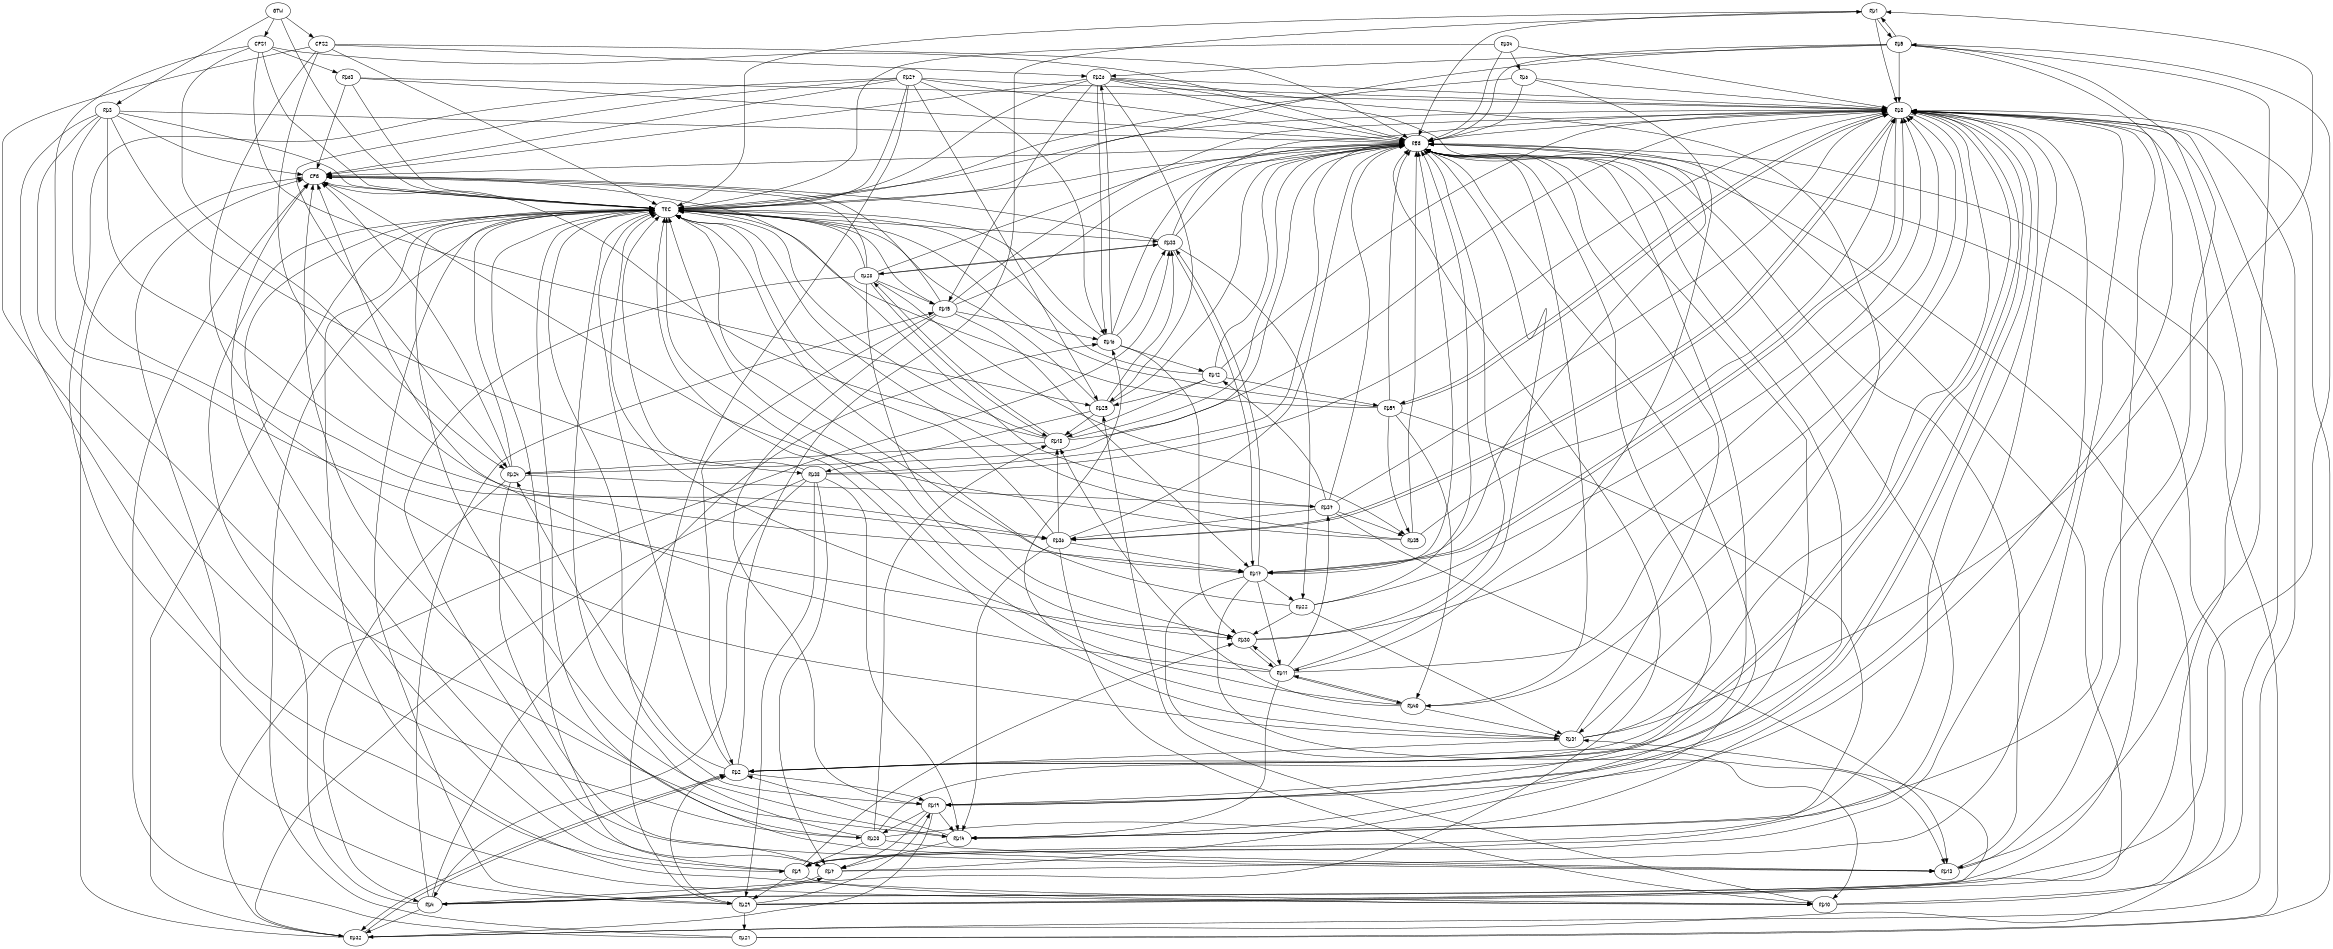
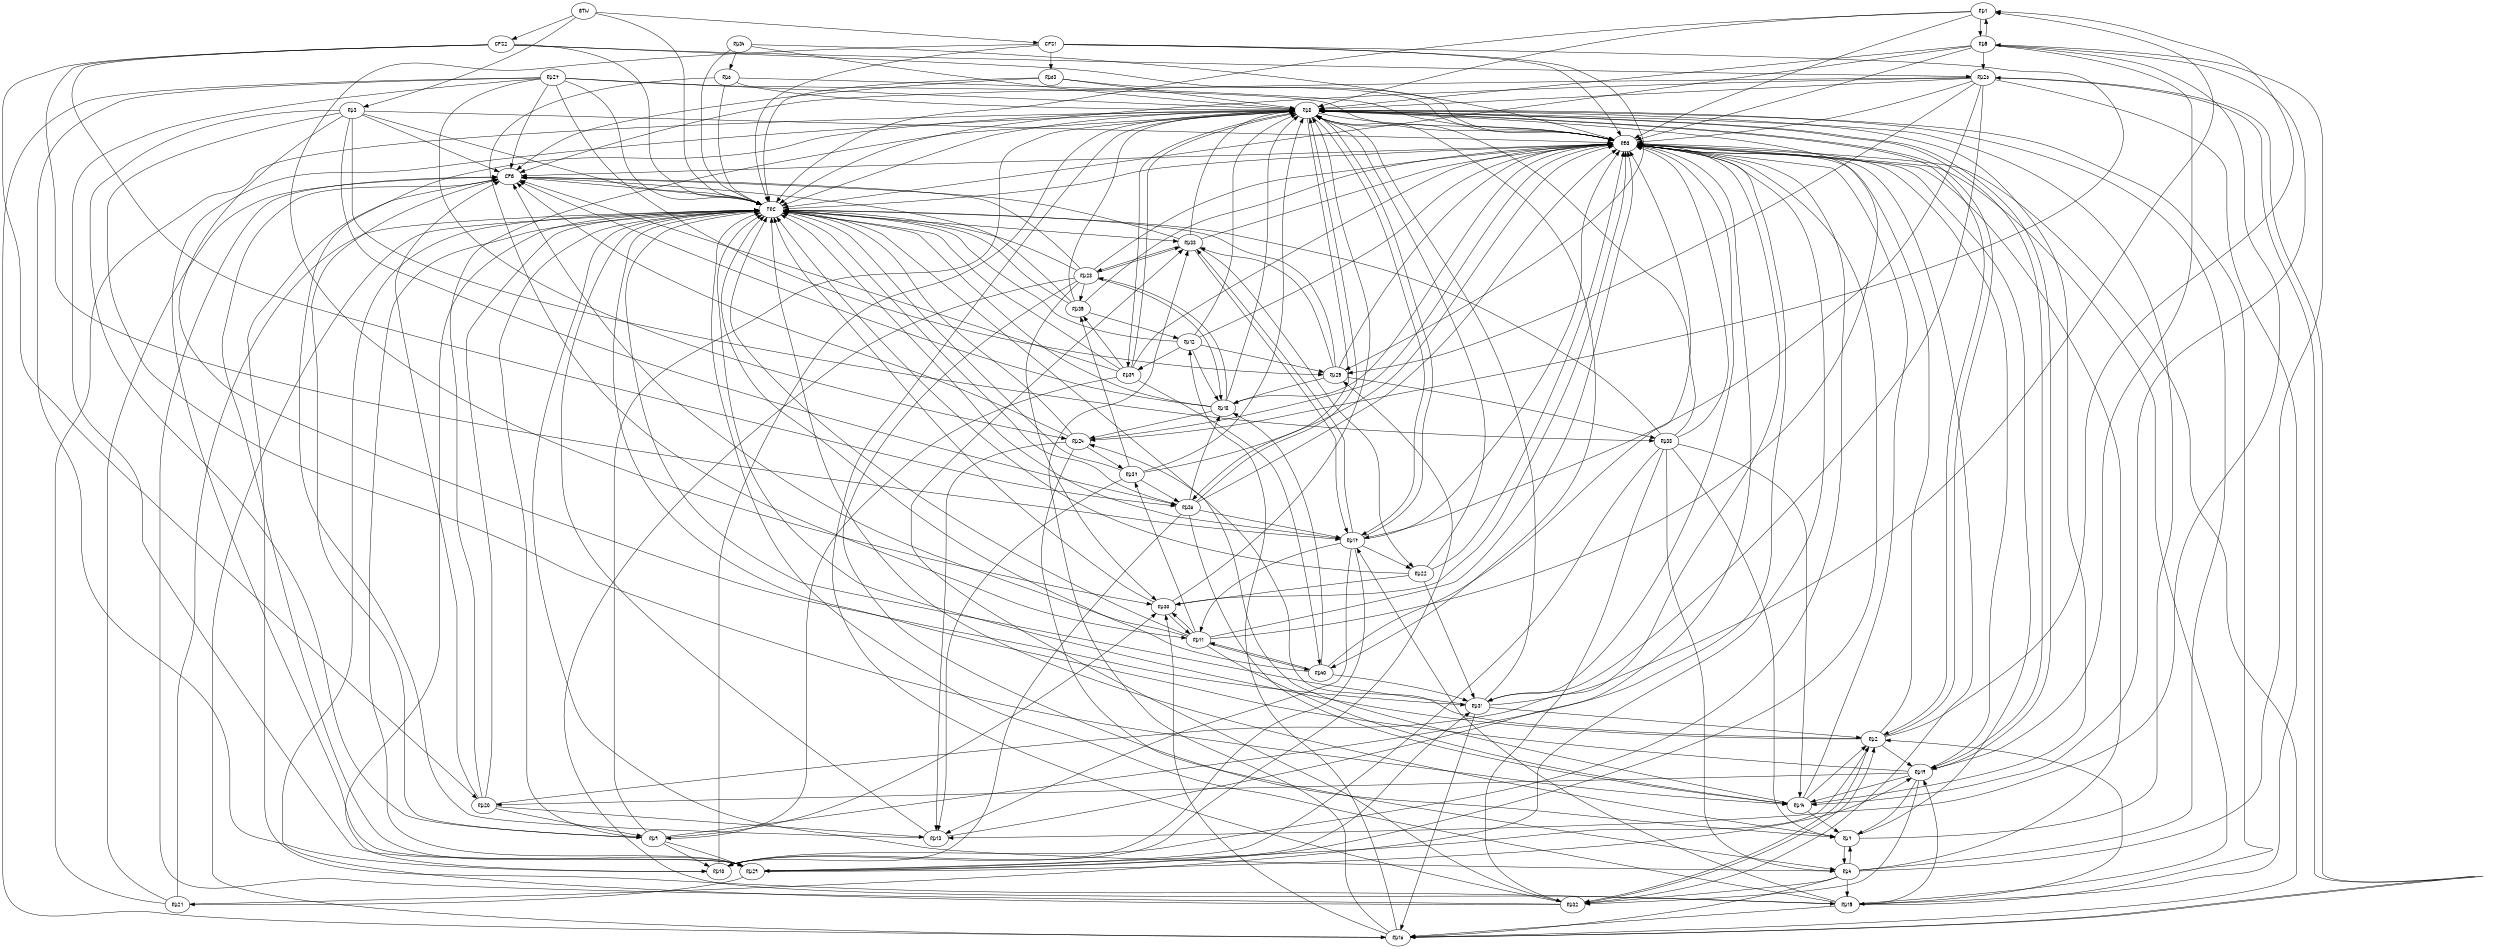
(1390, 408) -> (1129, 375)
(1286, 434) -> (1127, 324)
(885, 600) -> none
